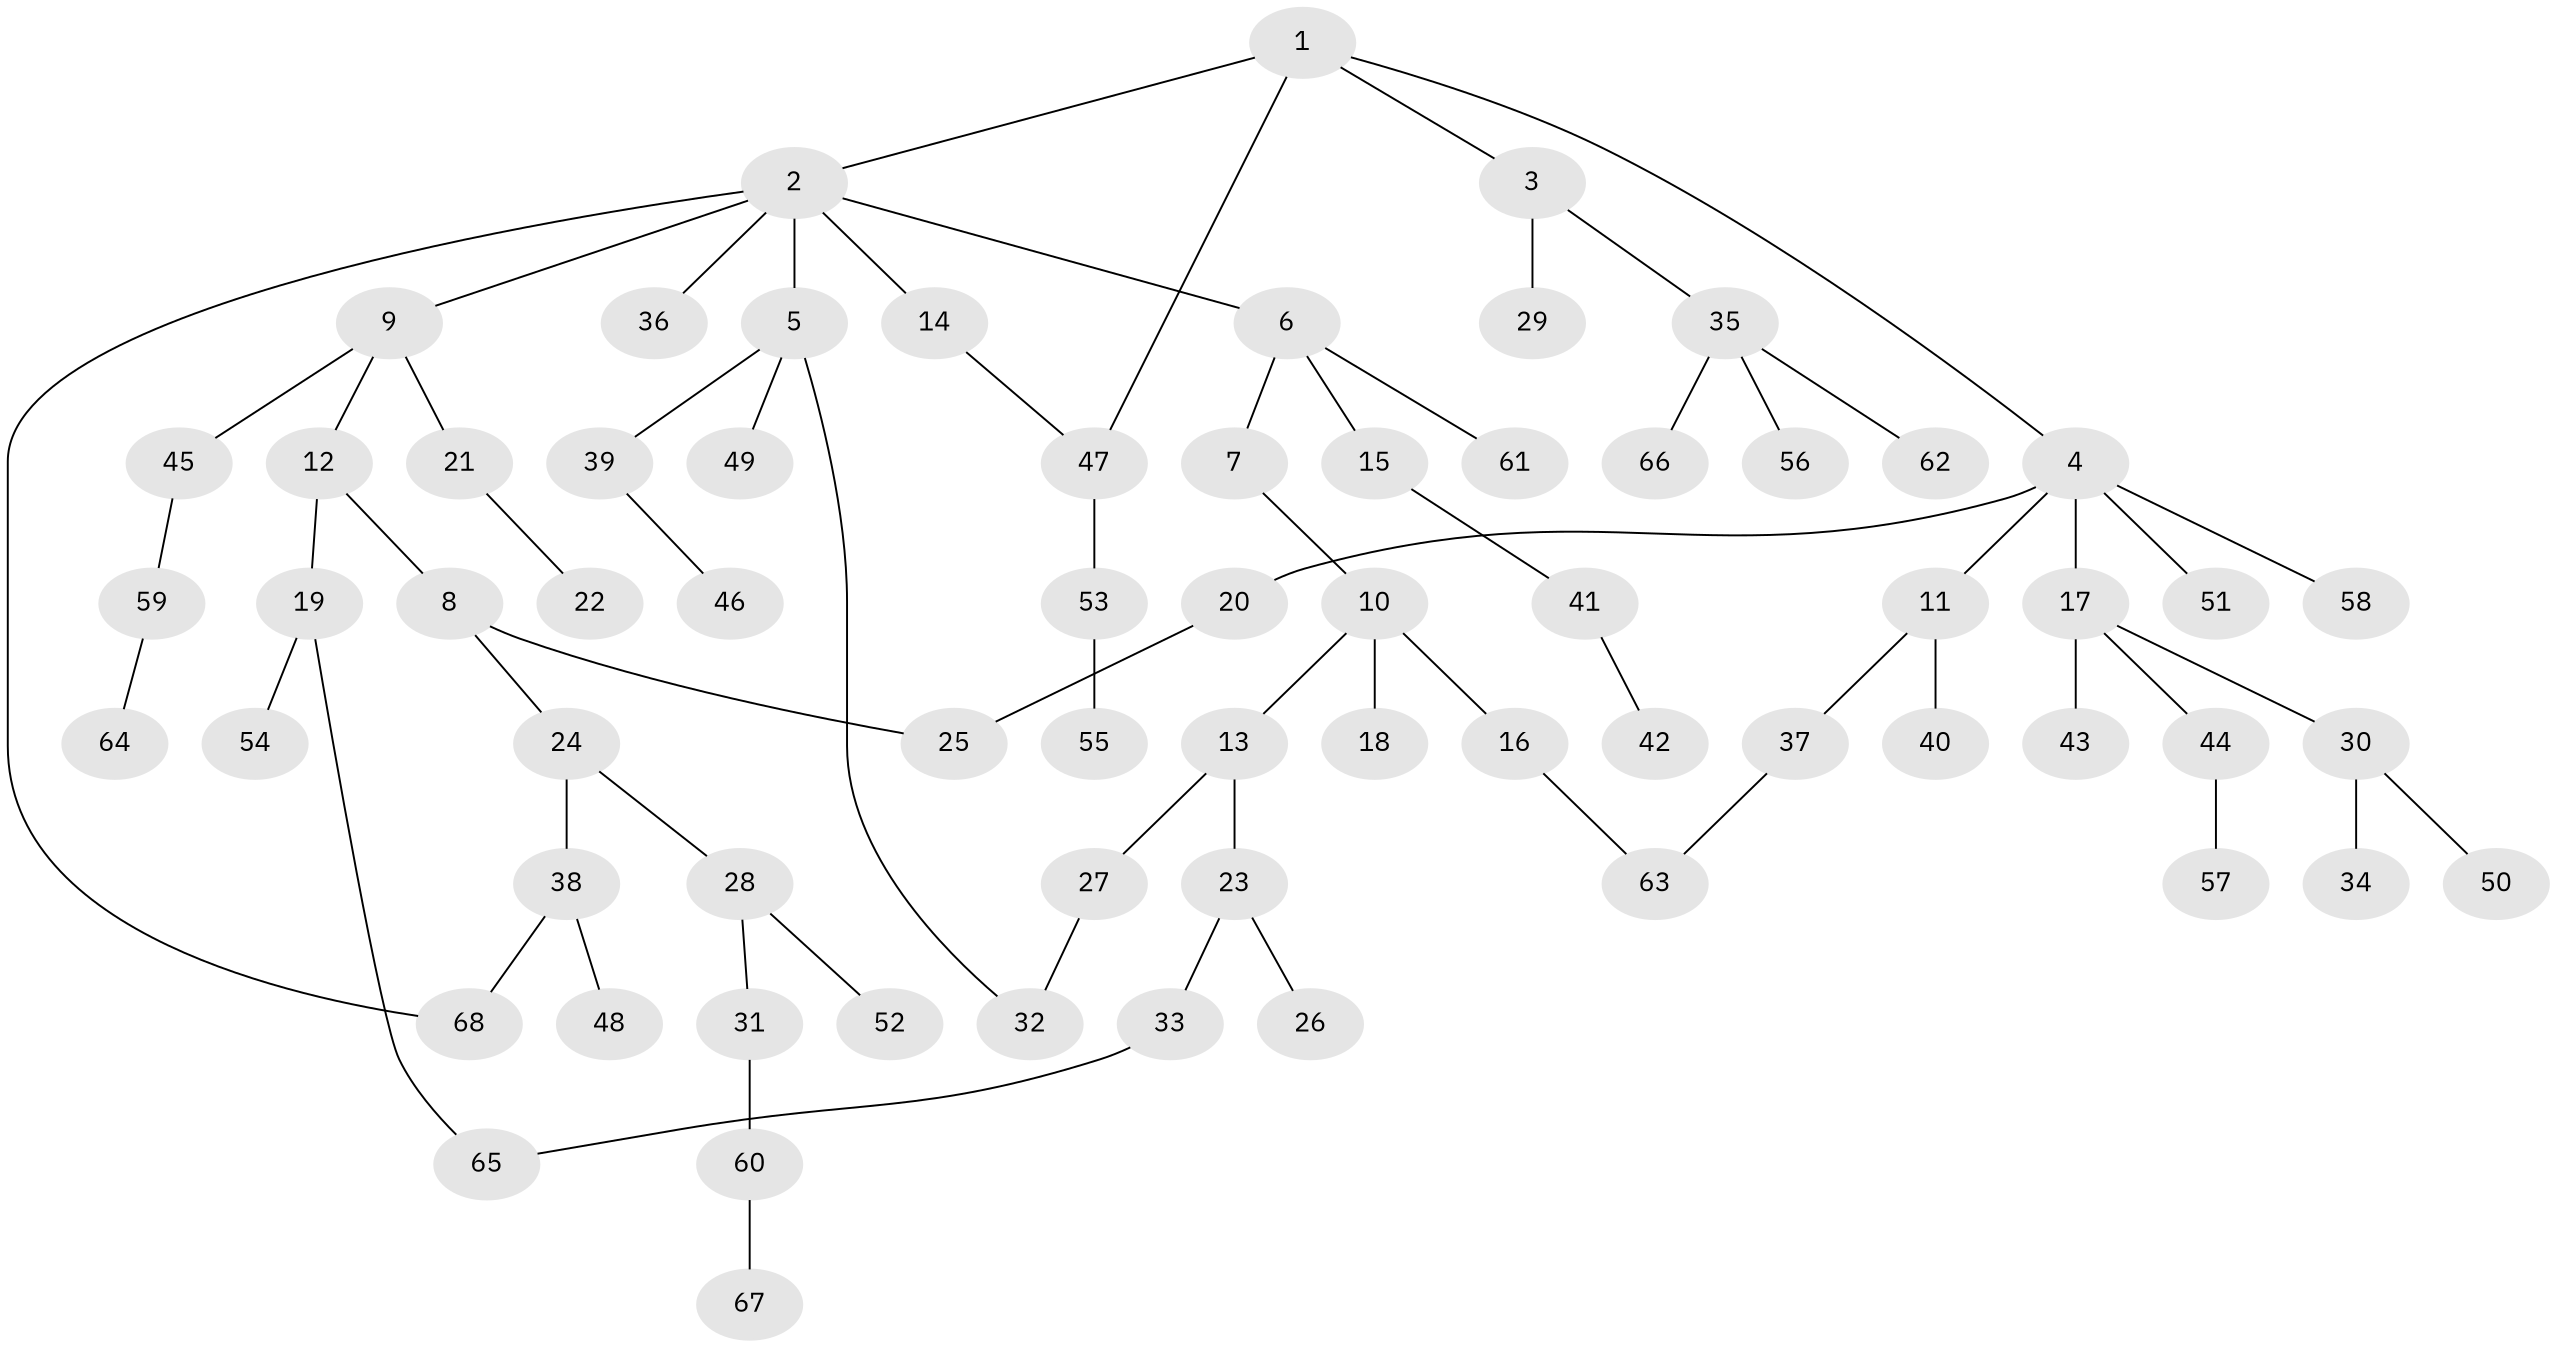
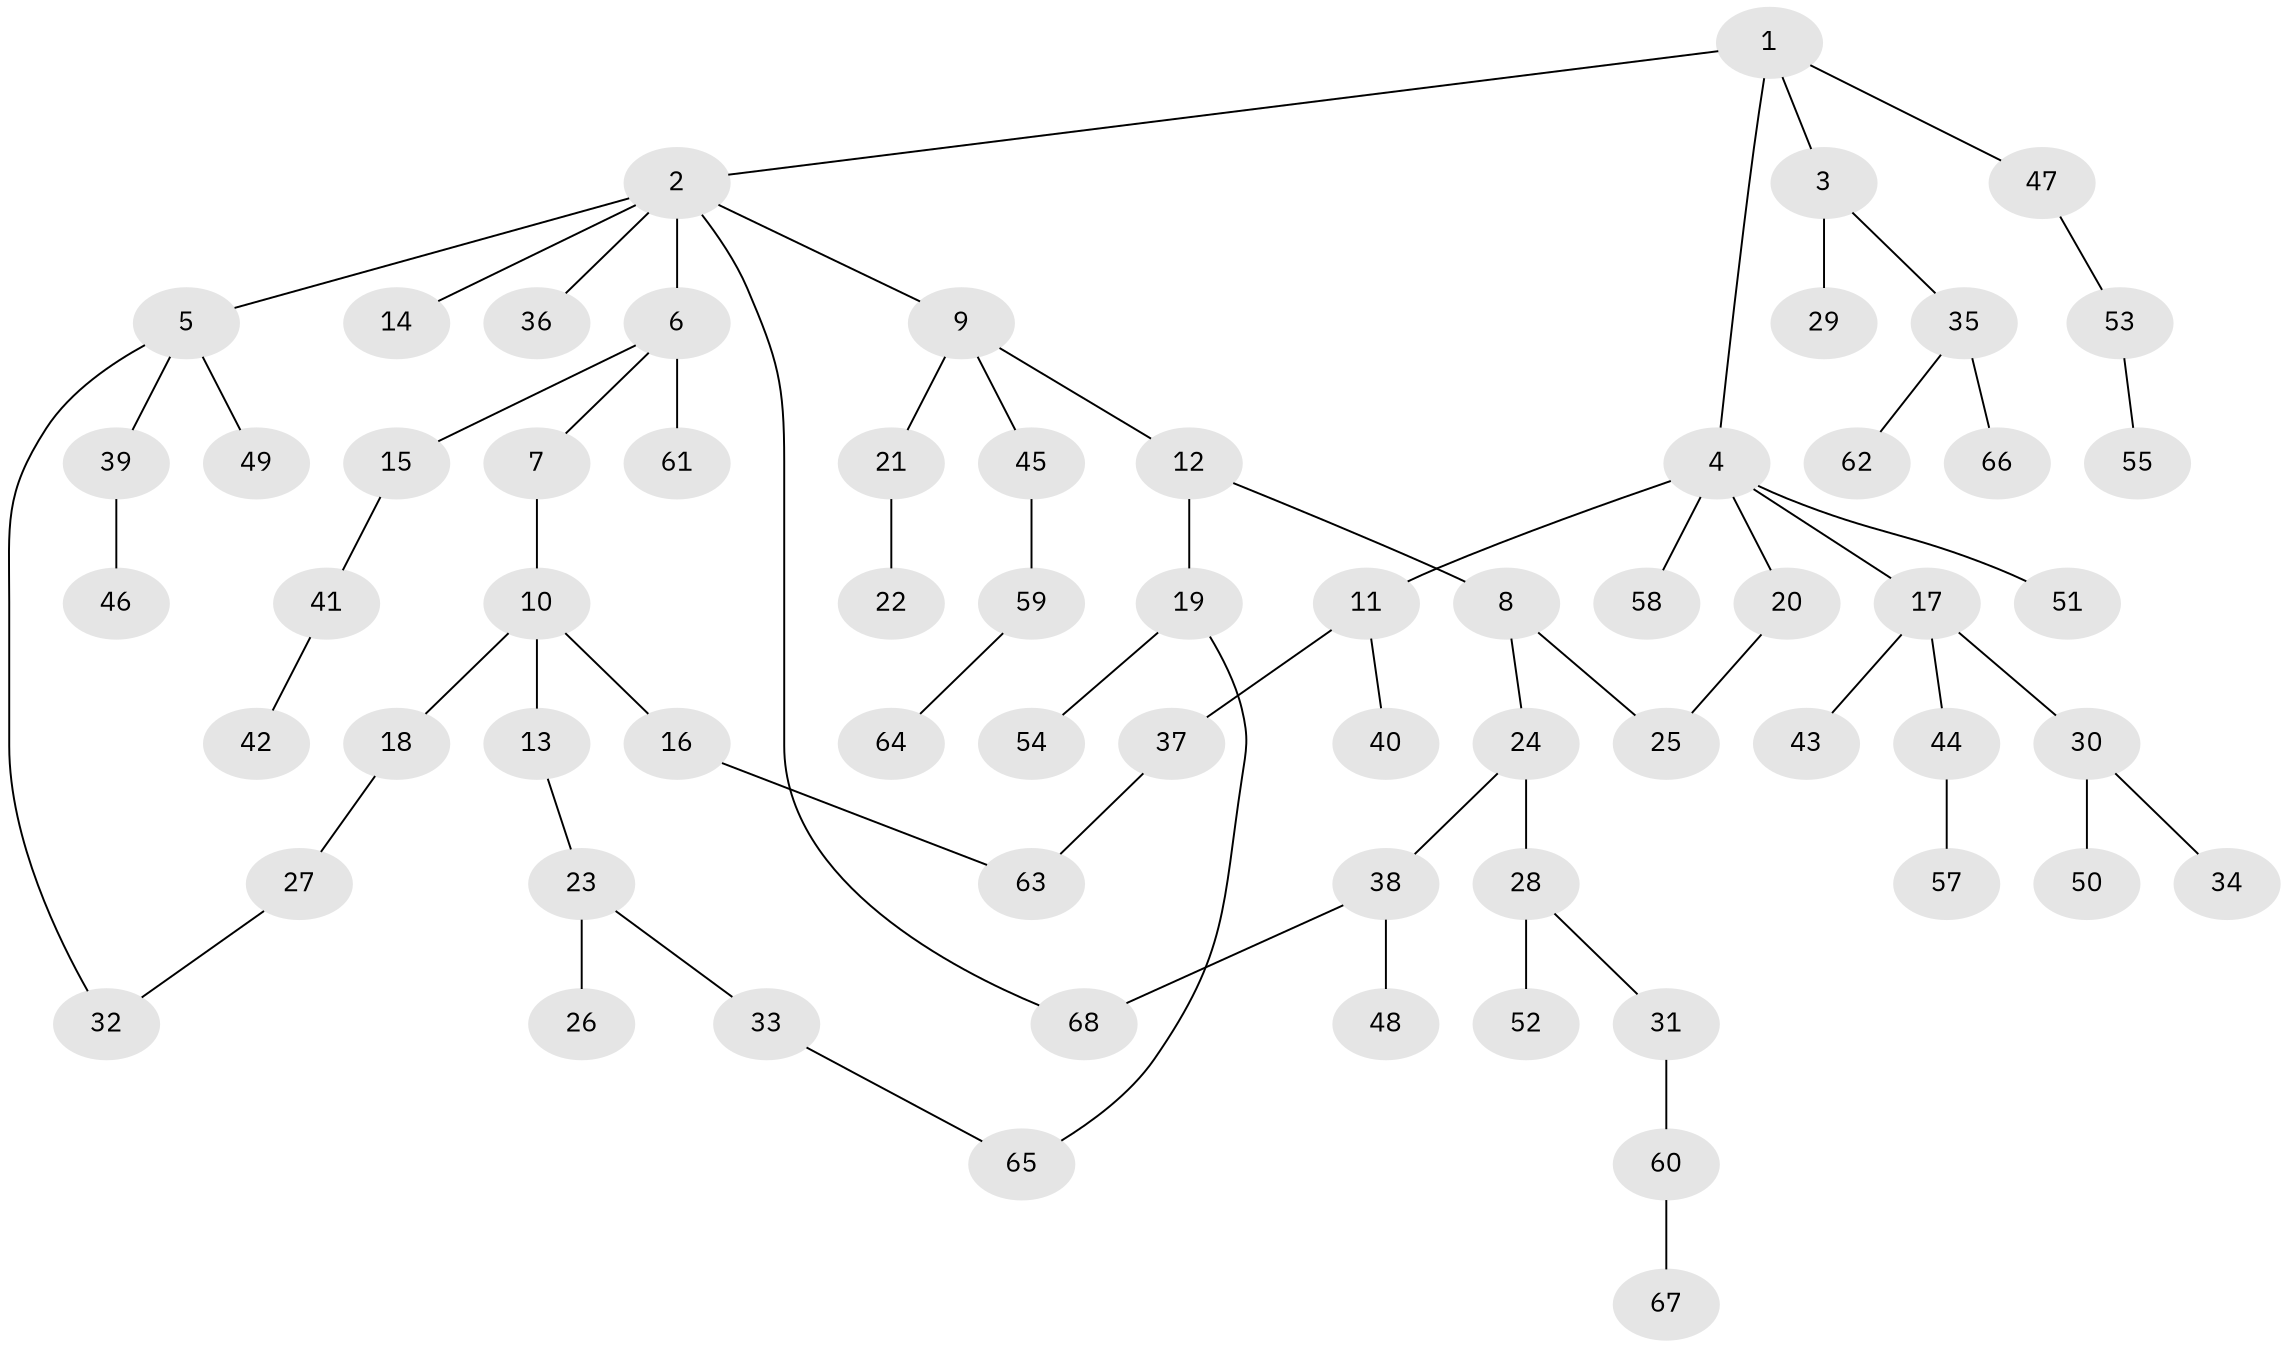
(1015, 394) -> none
(1795, 463) -> none
(1165, 814) -> (348, 814)
